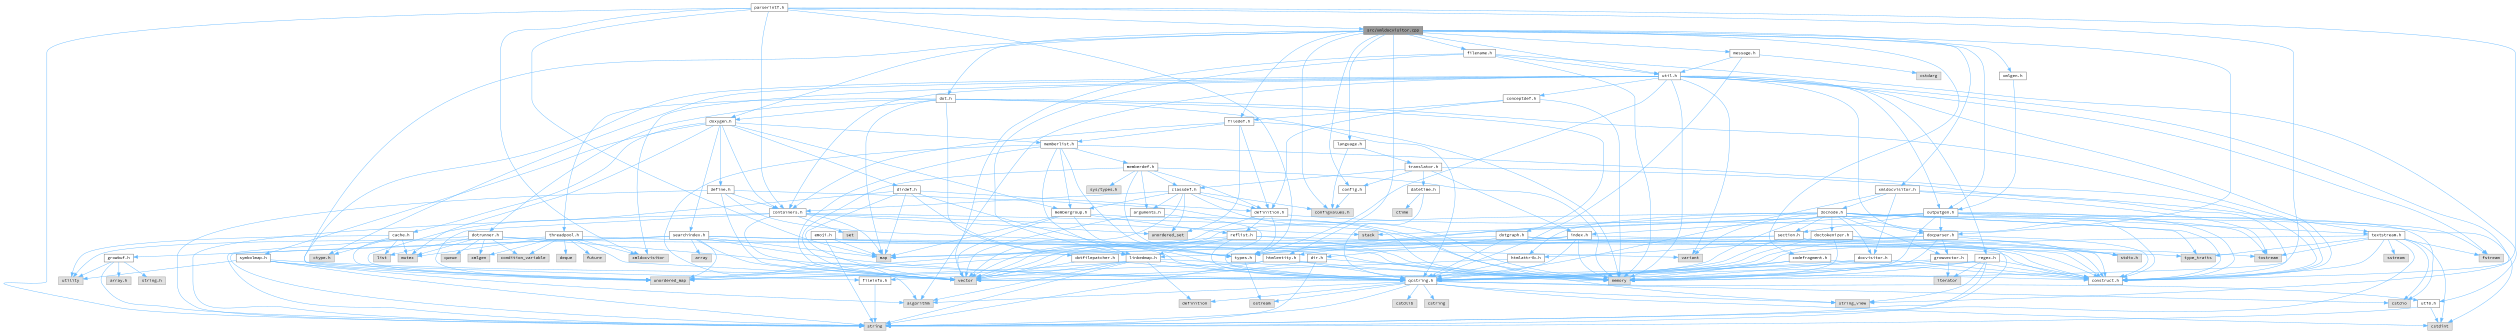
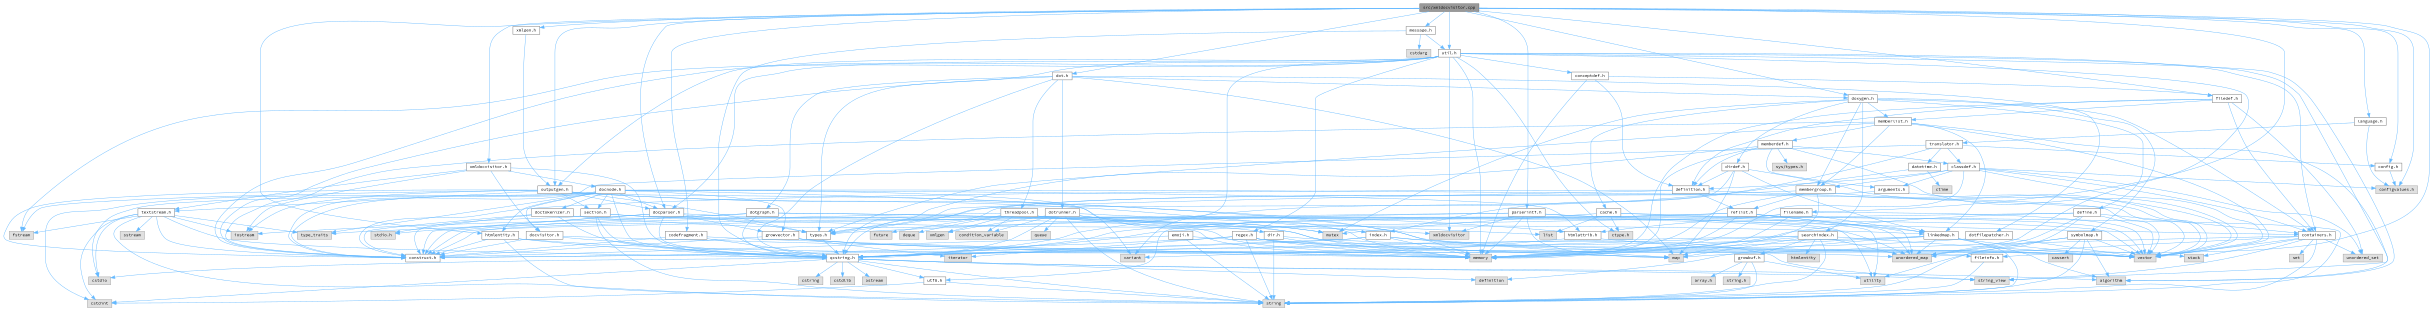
(1074, 19) -> (1528, 92)
(1575, 64) -> (1675, 224)
none -> (1048, 203)
(467, 228) -> (2032, 238)
(702, 258) -> (1804, 258)
none -> (2061, 258)
(1253, 282) -> (829, 245)
